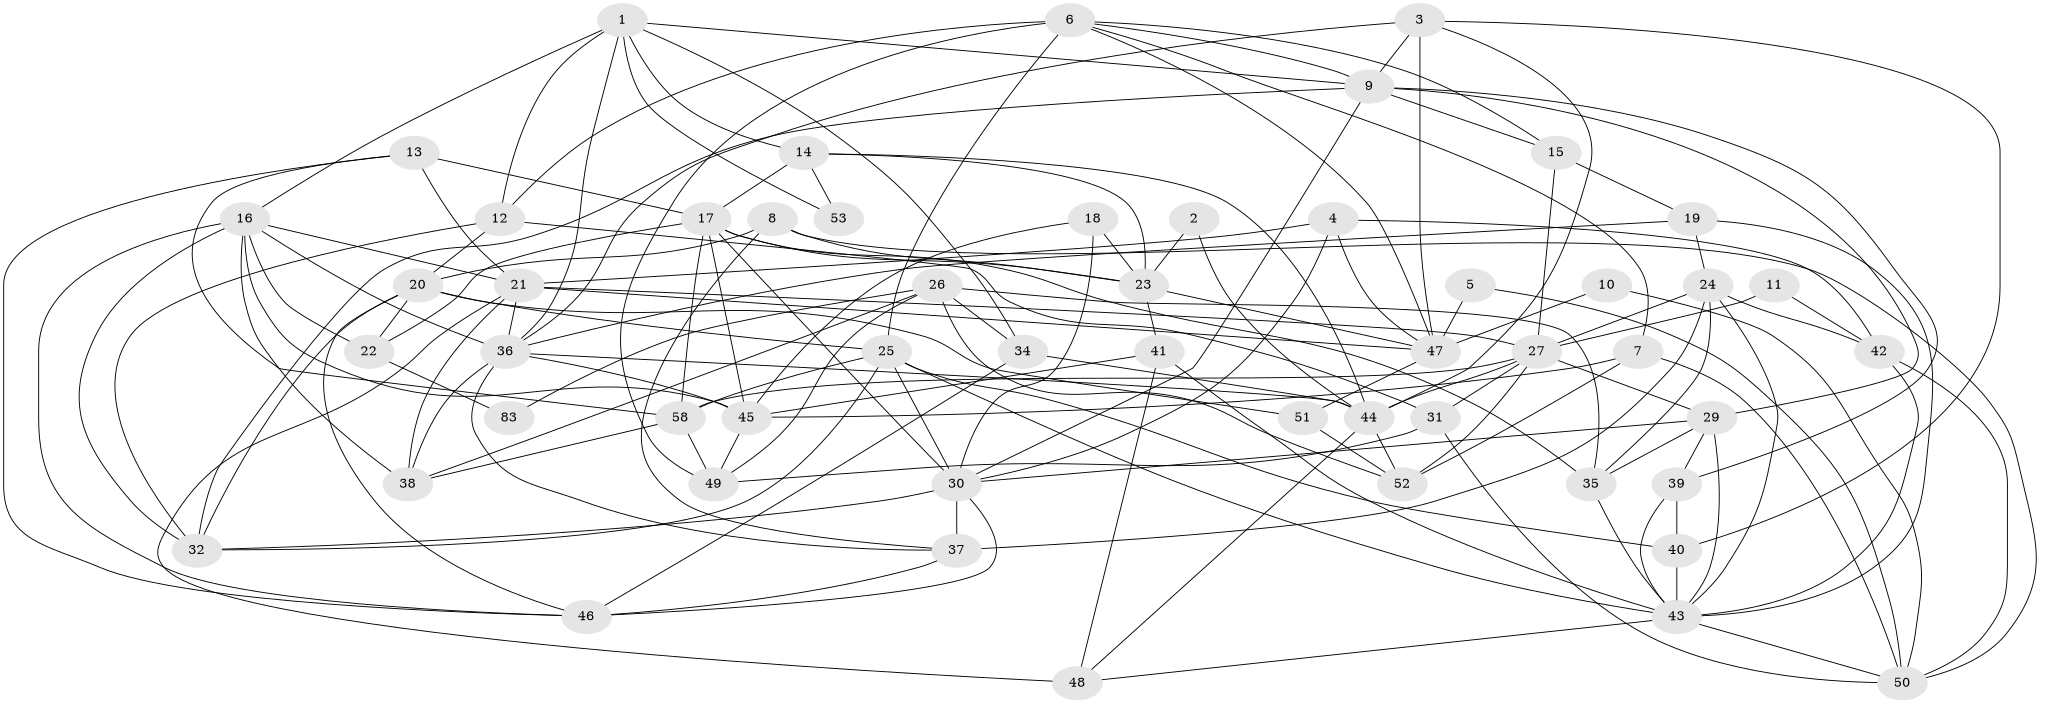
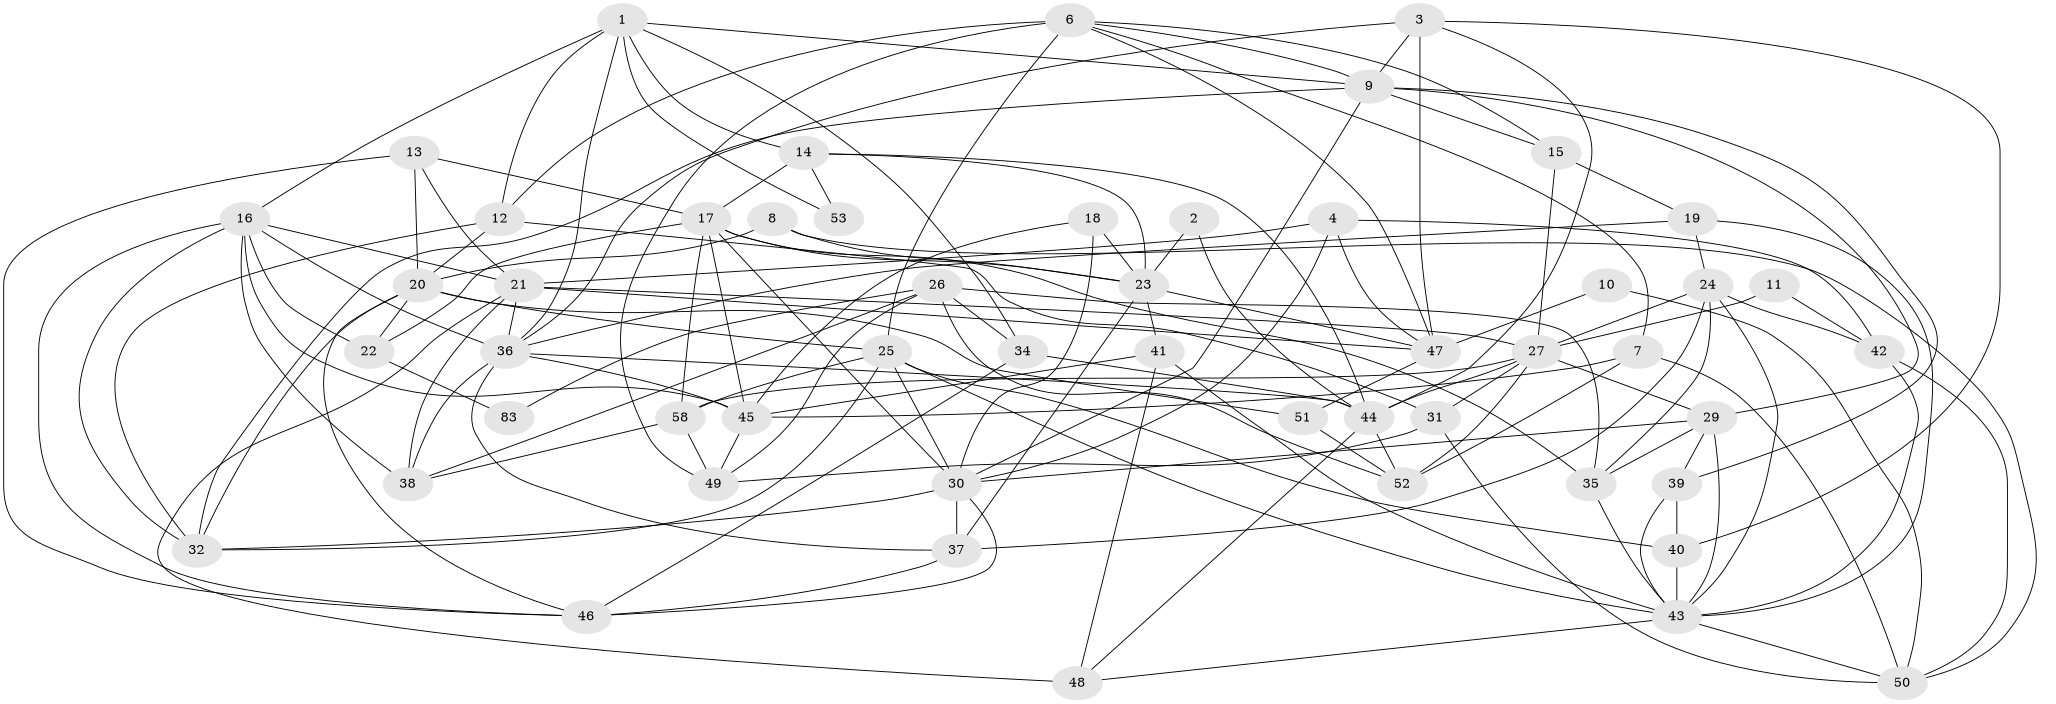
(1471, 285) -> none
(259, 354) -> (416, 219)
(659, 481) -> (1050, 418)
